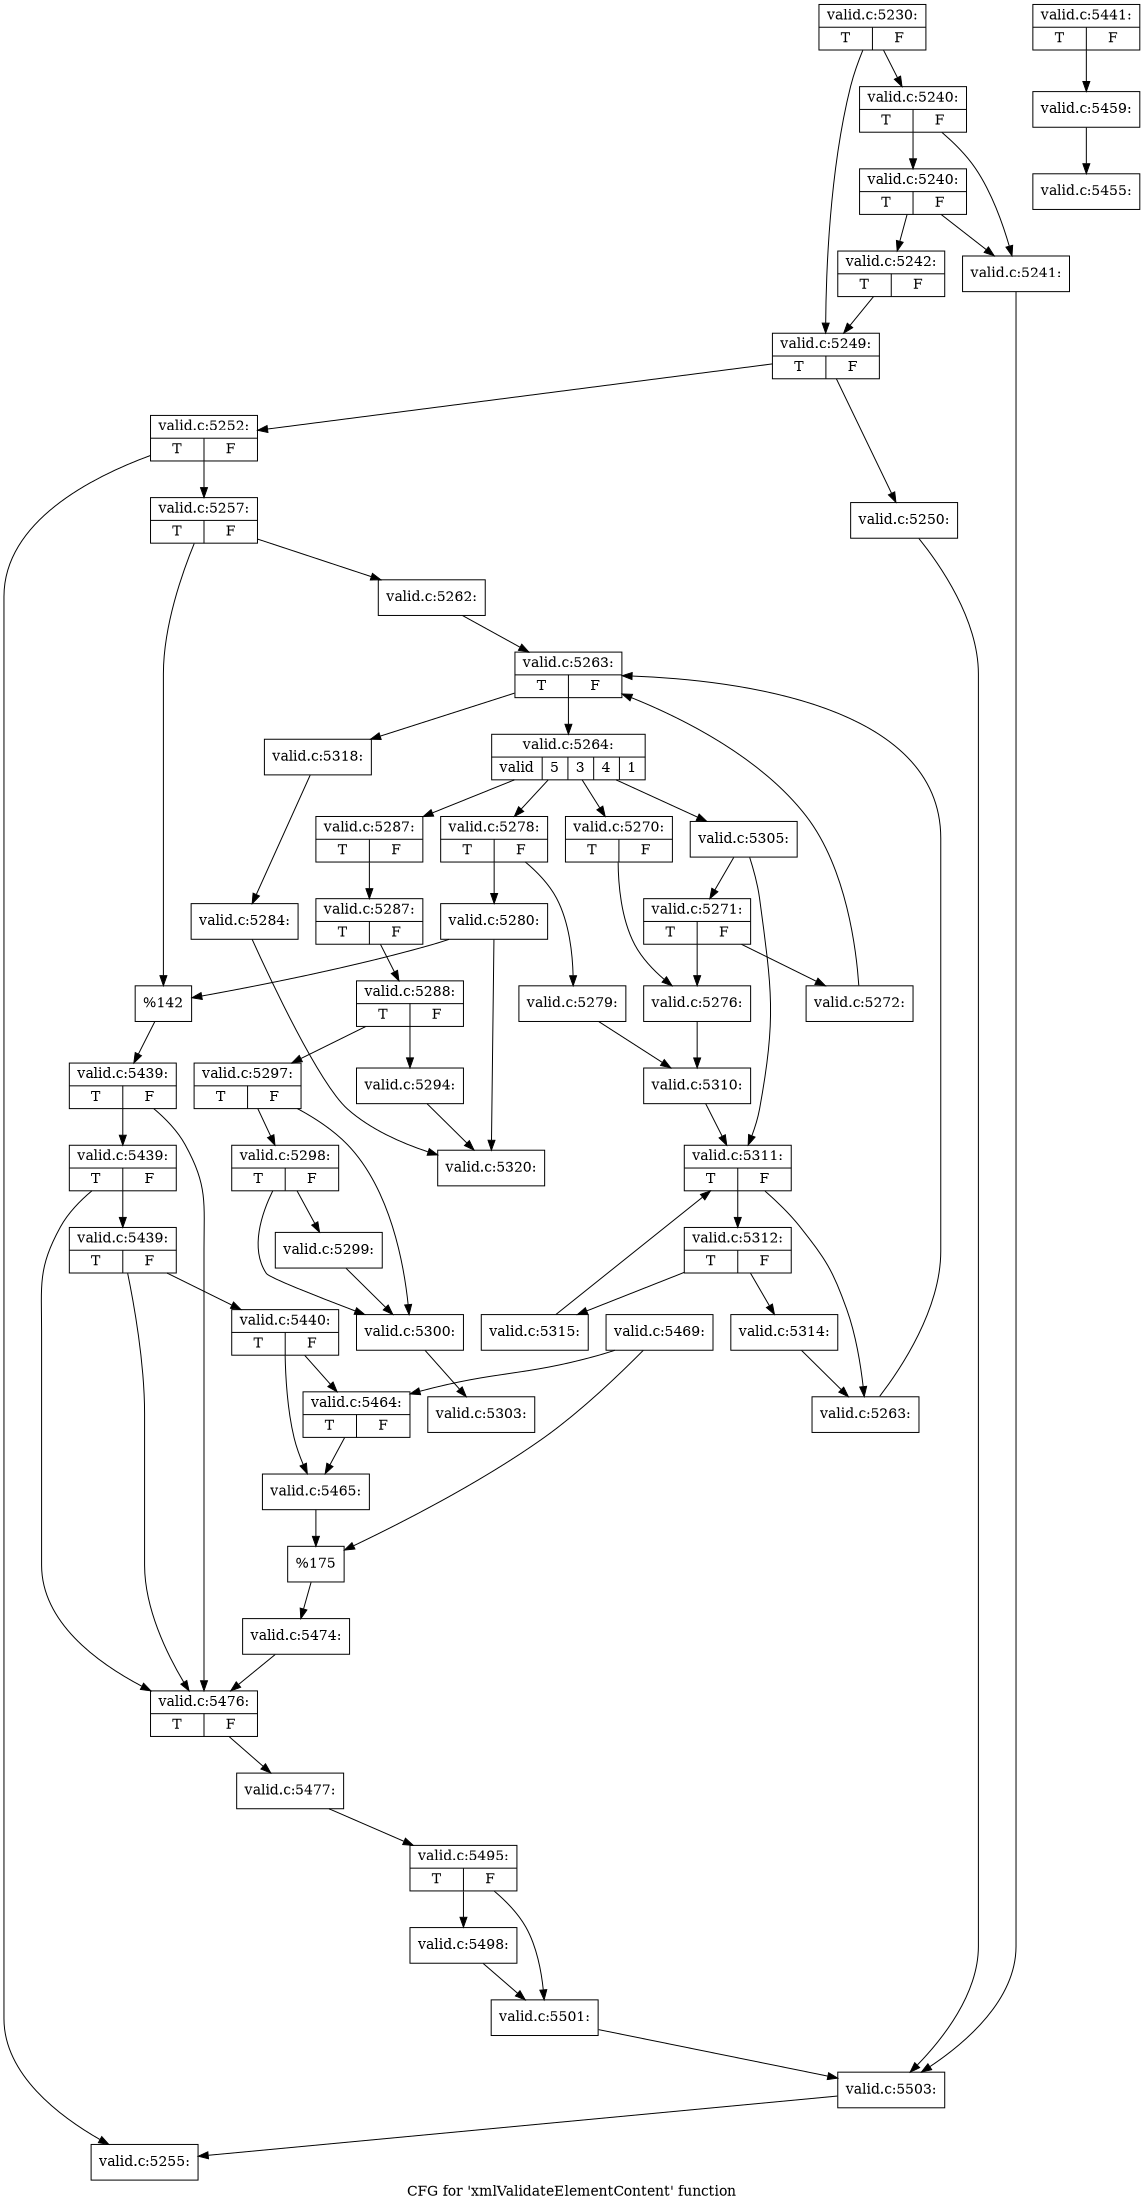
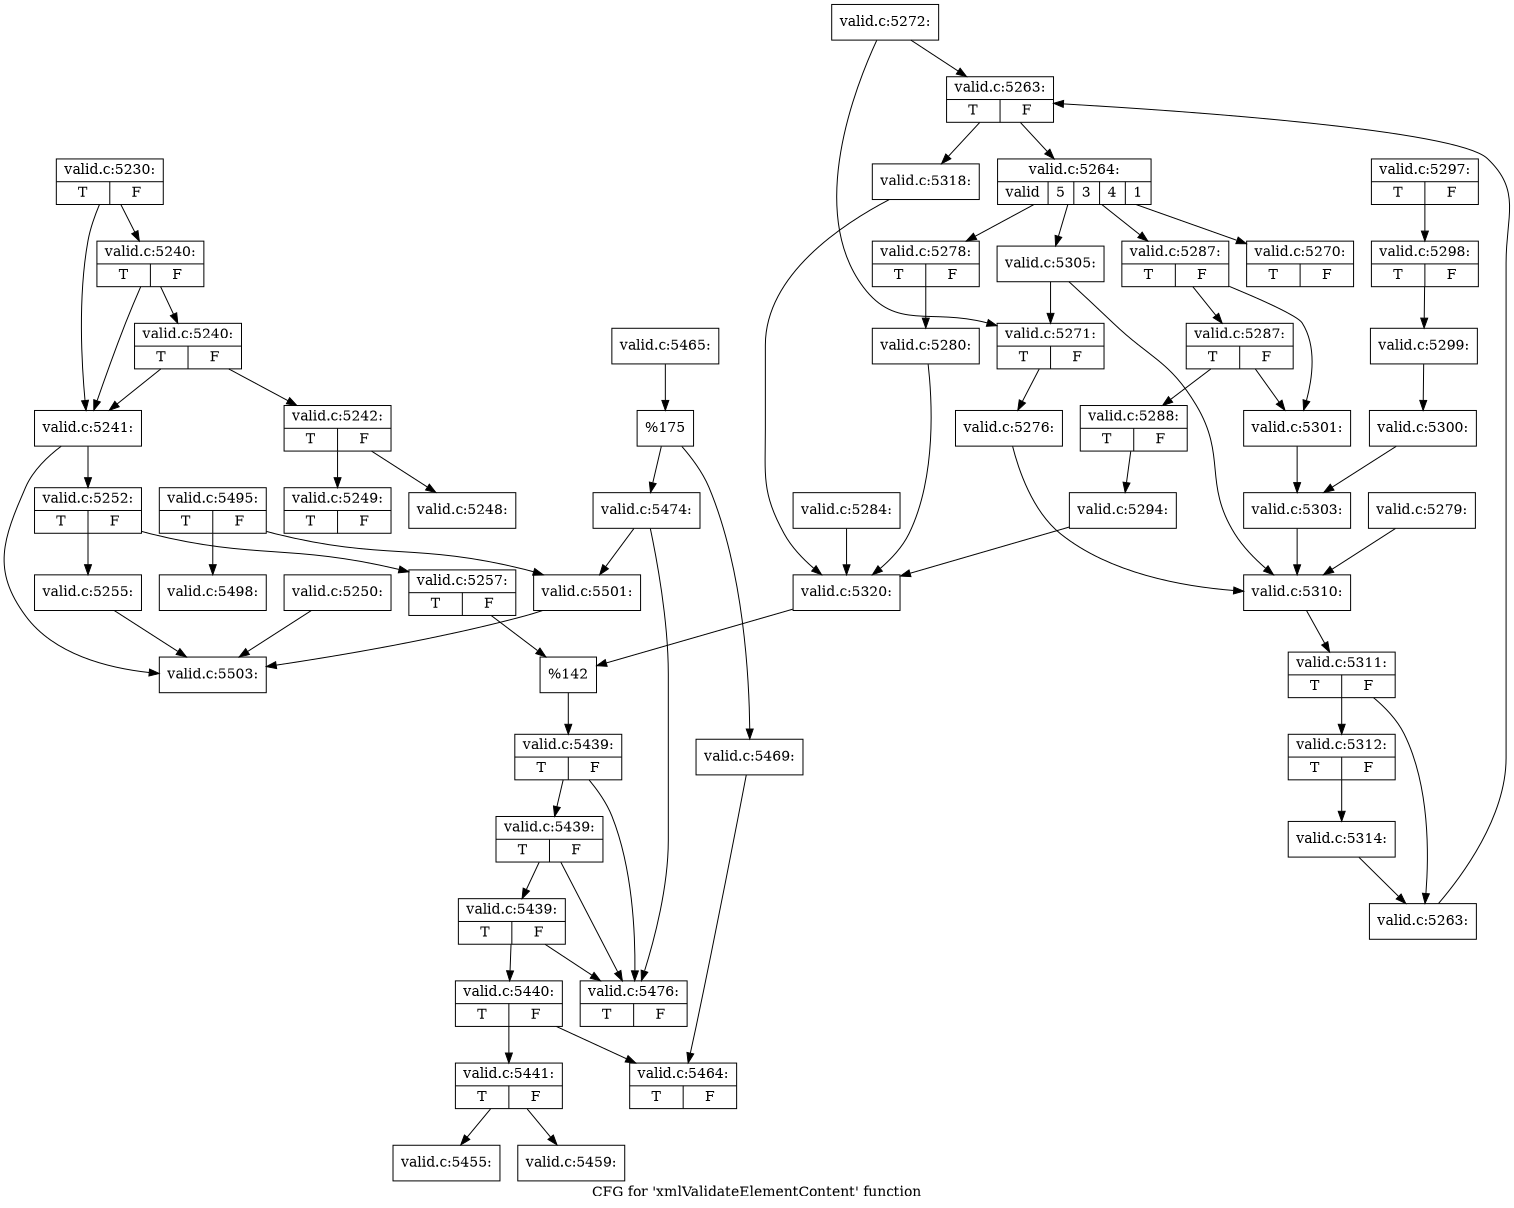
(1086, 146) -> (479, 1123)
(834, 185) -> (82, 302)
(520, 396) -> (88, 462)
none -> (1297, 428)
(864, 436) -> none
none -> (462, 510)
none -> (1297, 547)
(432, 598) -> none
(283, 835) -> (765, 364)
(563, 913) -> none
(627, 927) -> none
(779, 963) -> (838, 220)
(326, 971) -> (700, 636)
(770, 996) -> (1197, 407)
(333, 1043) -> none
(378, 1191) -> none
(271, 1276) -> none
(535, 1332) -> none
(289, 1411) -> (509, 1040)
(337, 1451) -> none
(508, 1462) -> (736, 582)
(290, 1791) -> none
(500, 1978) -> (620, 548)
(523, 2126) -> (146, 631)
